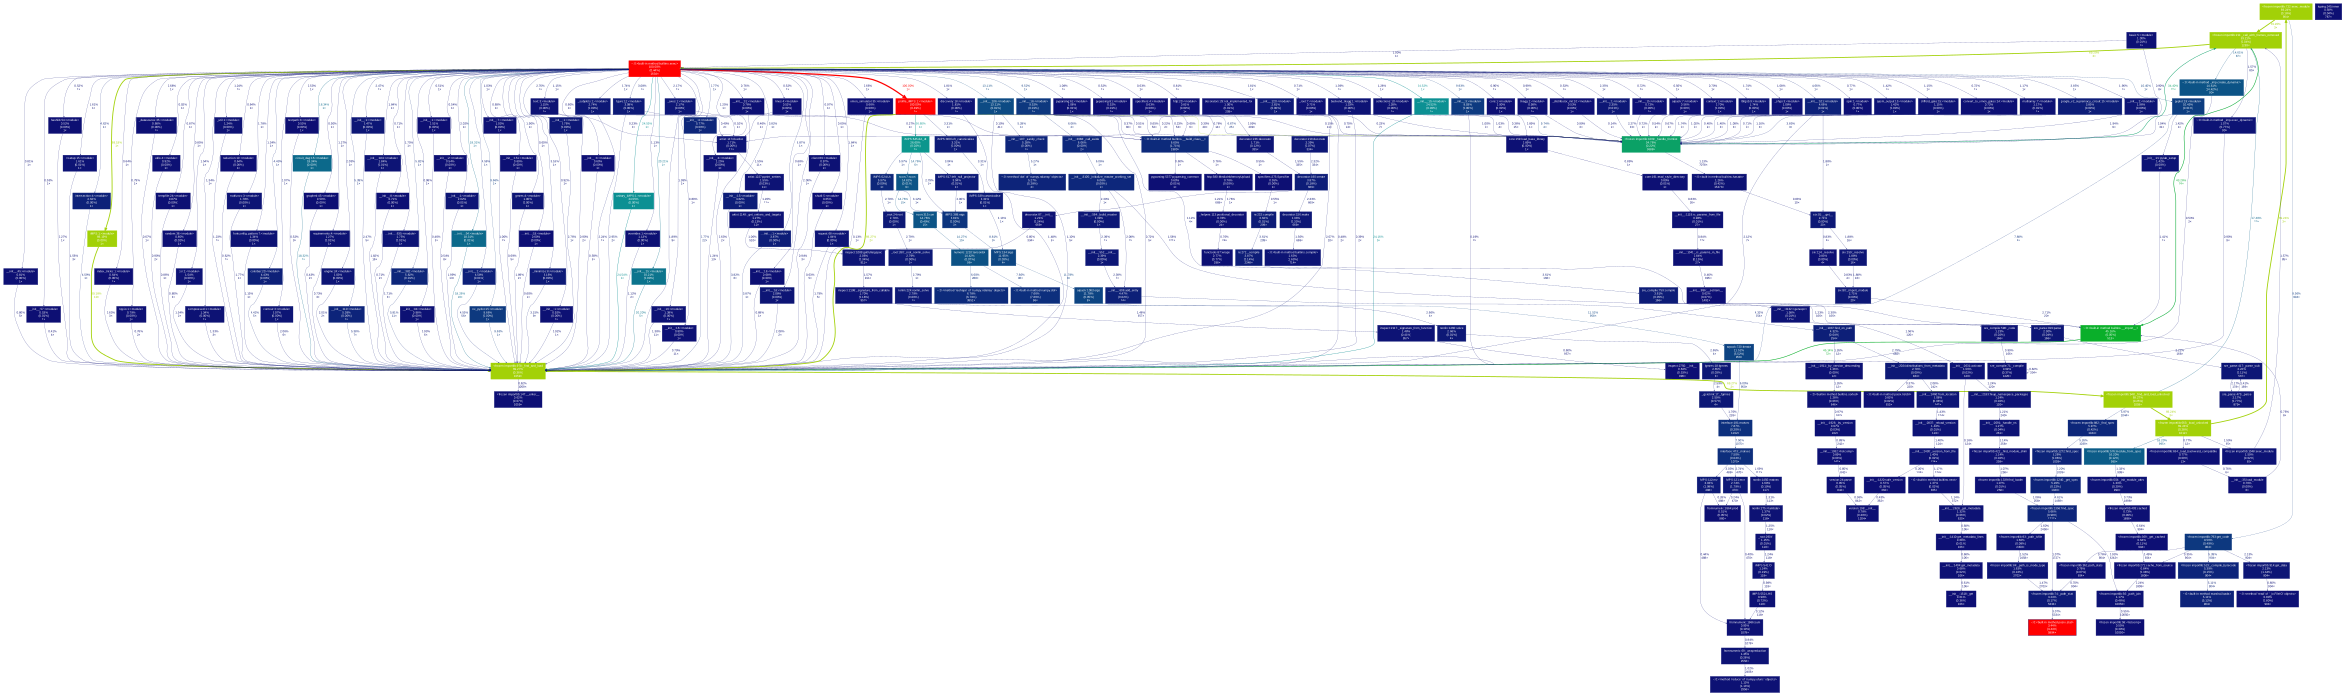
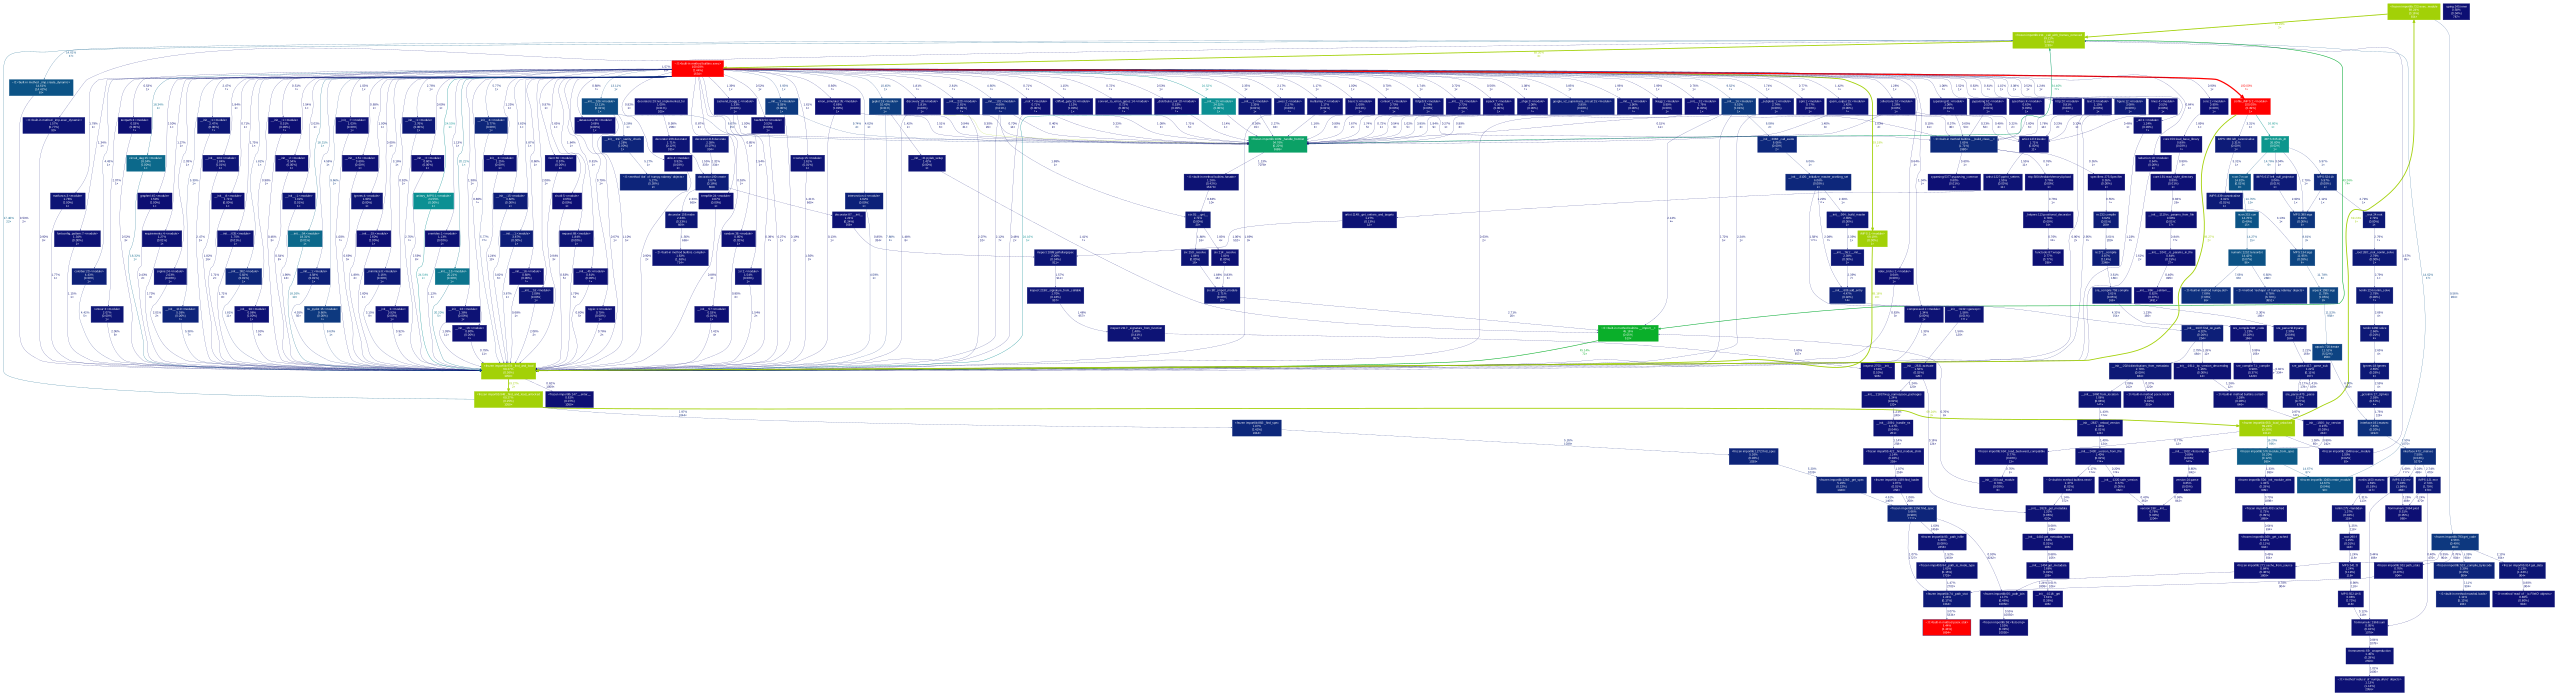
(1404, 51) -> (1040, 71)
none -> (2325, 485)
